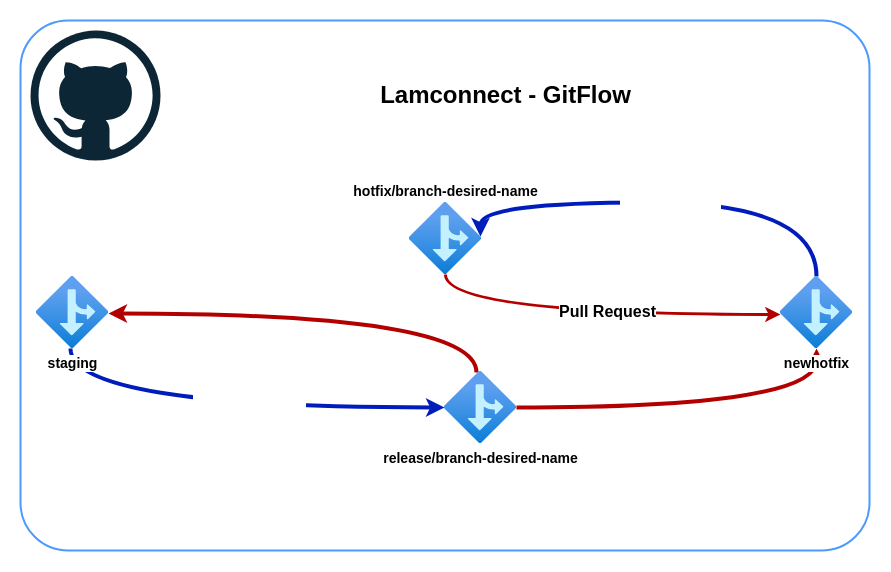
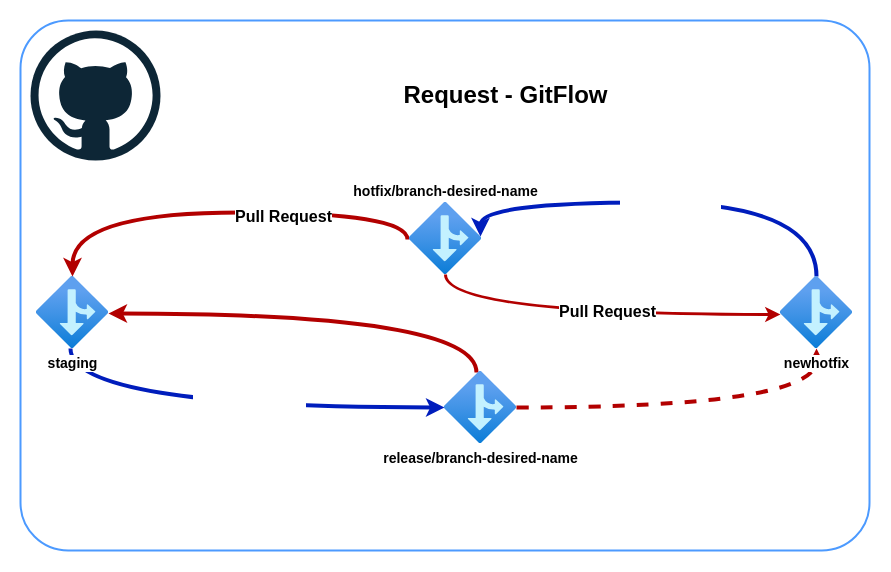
(506, 96) -> (506, 96)
none -> (233, 213)
(687, 402) -> (687, 402)
